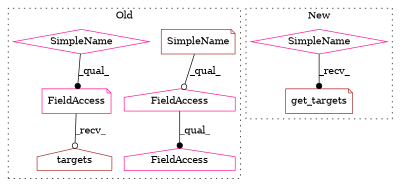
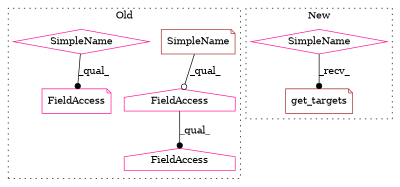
(74, 161) -> none
